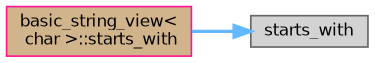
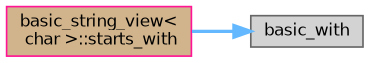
(309, 31) -> (307, 31)
